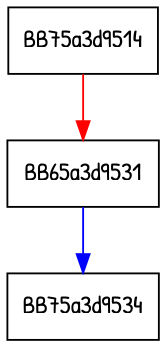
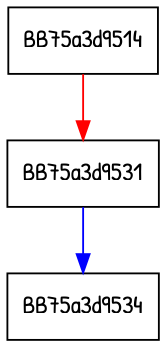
(83, 174) -> (83, 174)
